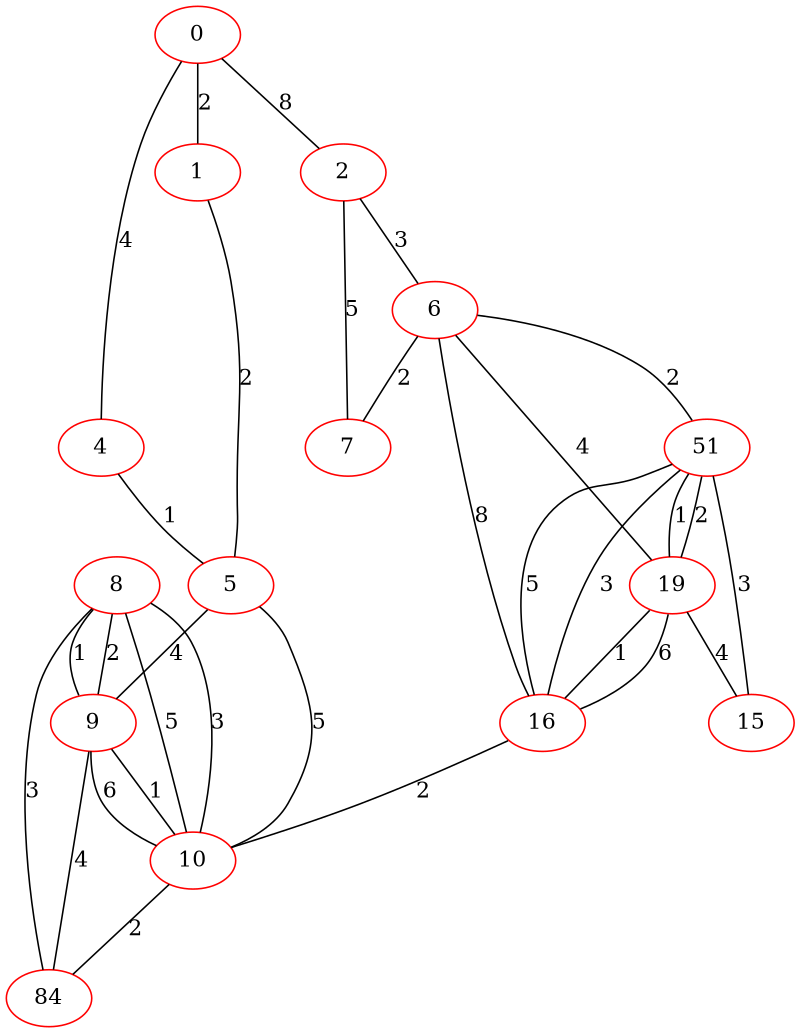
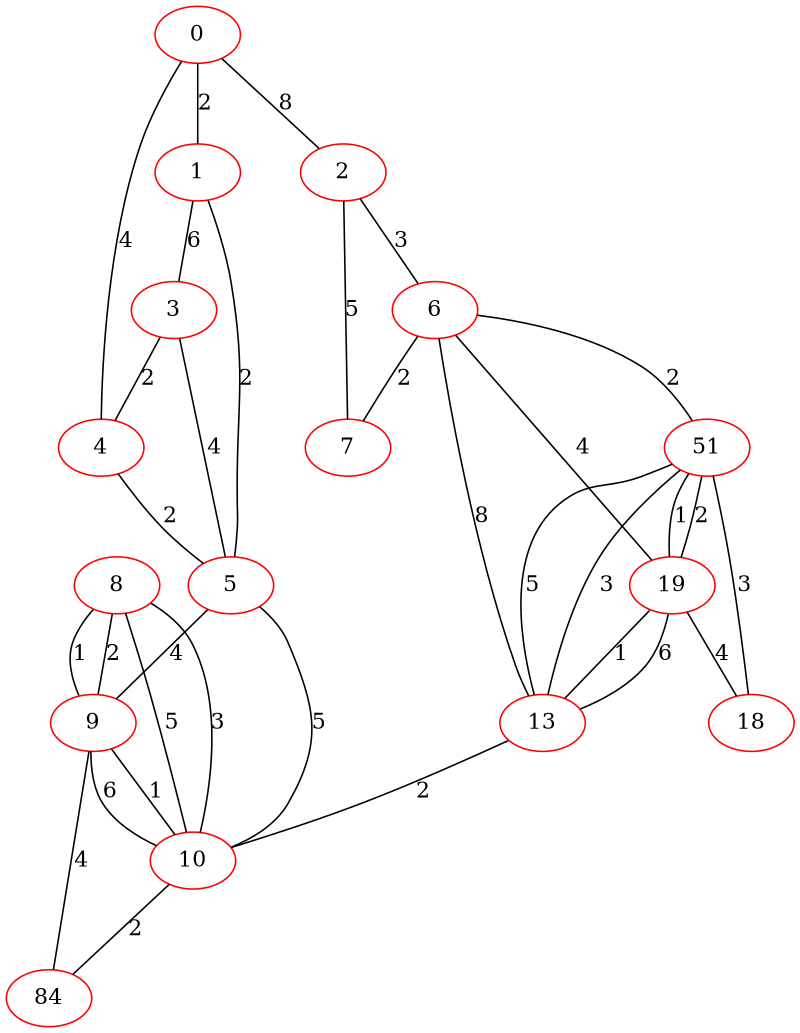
none -> (174, 310)
(171, 517) -> (171, 517)
(543, 723) -> (543, 723)
(751, 723) -> (751, 723)
(26, 781) -> none
